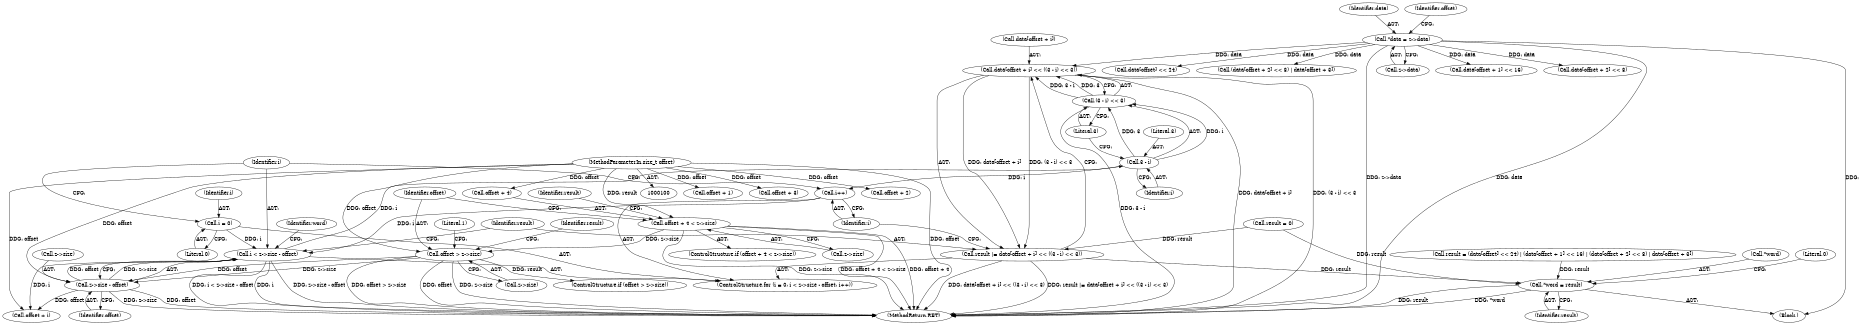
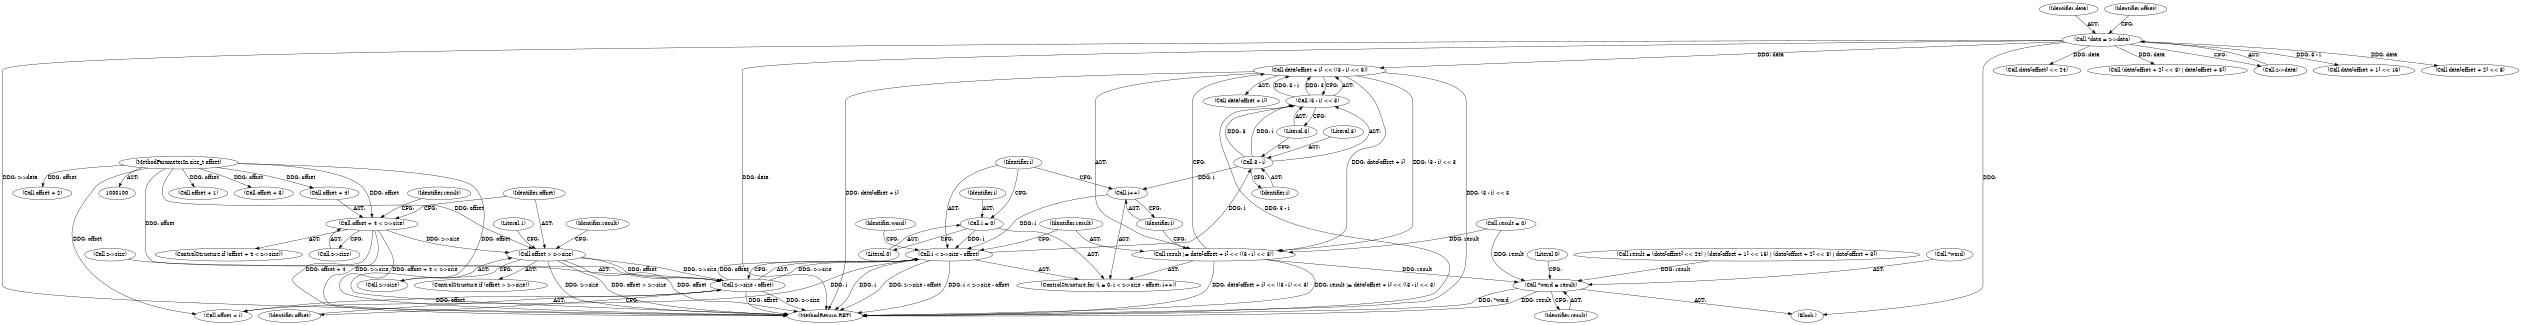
(1029, 53) -> (1262, 81)
(1463, 55) -> (2309, 55)
(622, 193) -> (384, 193)
(527, 270) -> (532, 270)
